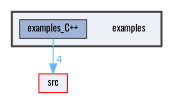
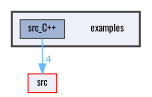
(53, 29) -> (42, 29)
